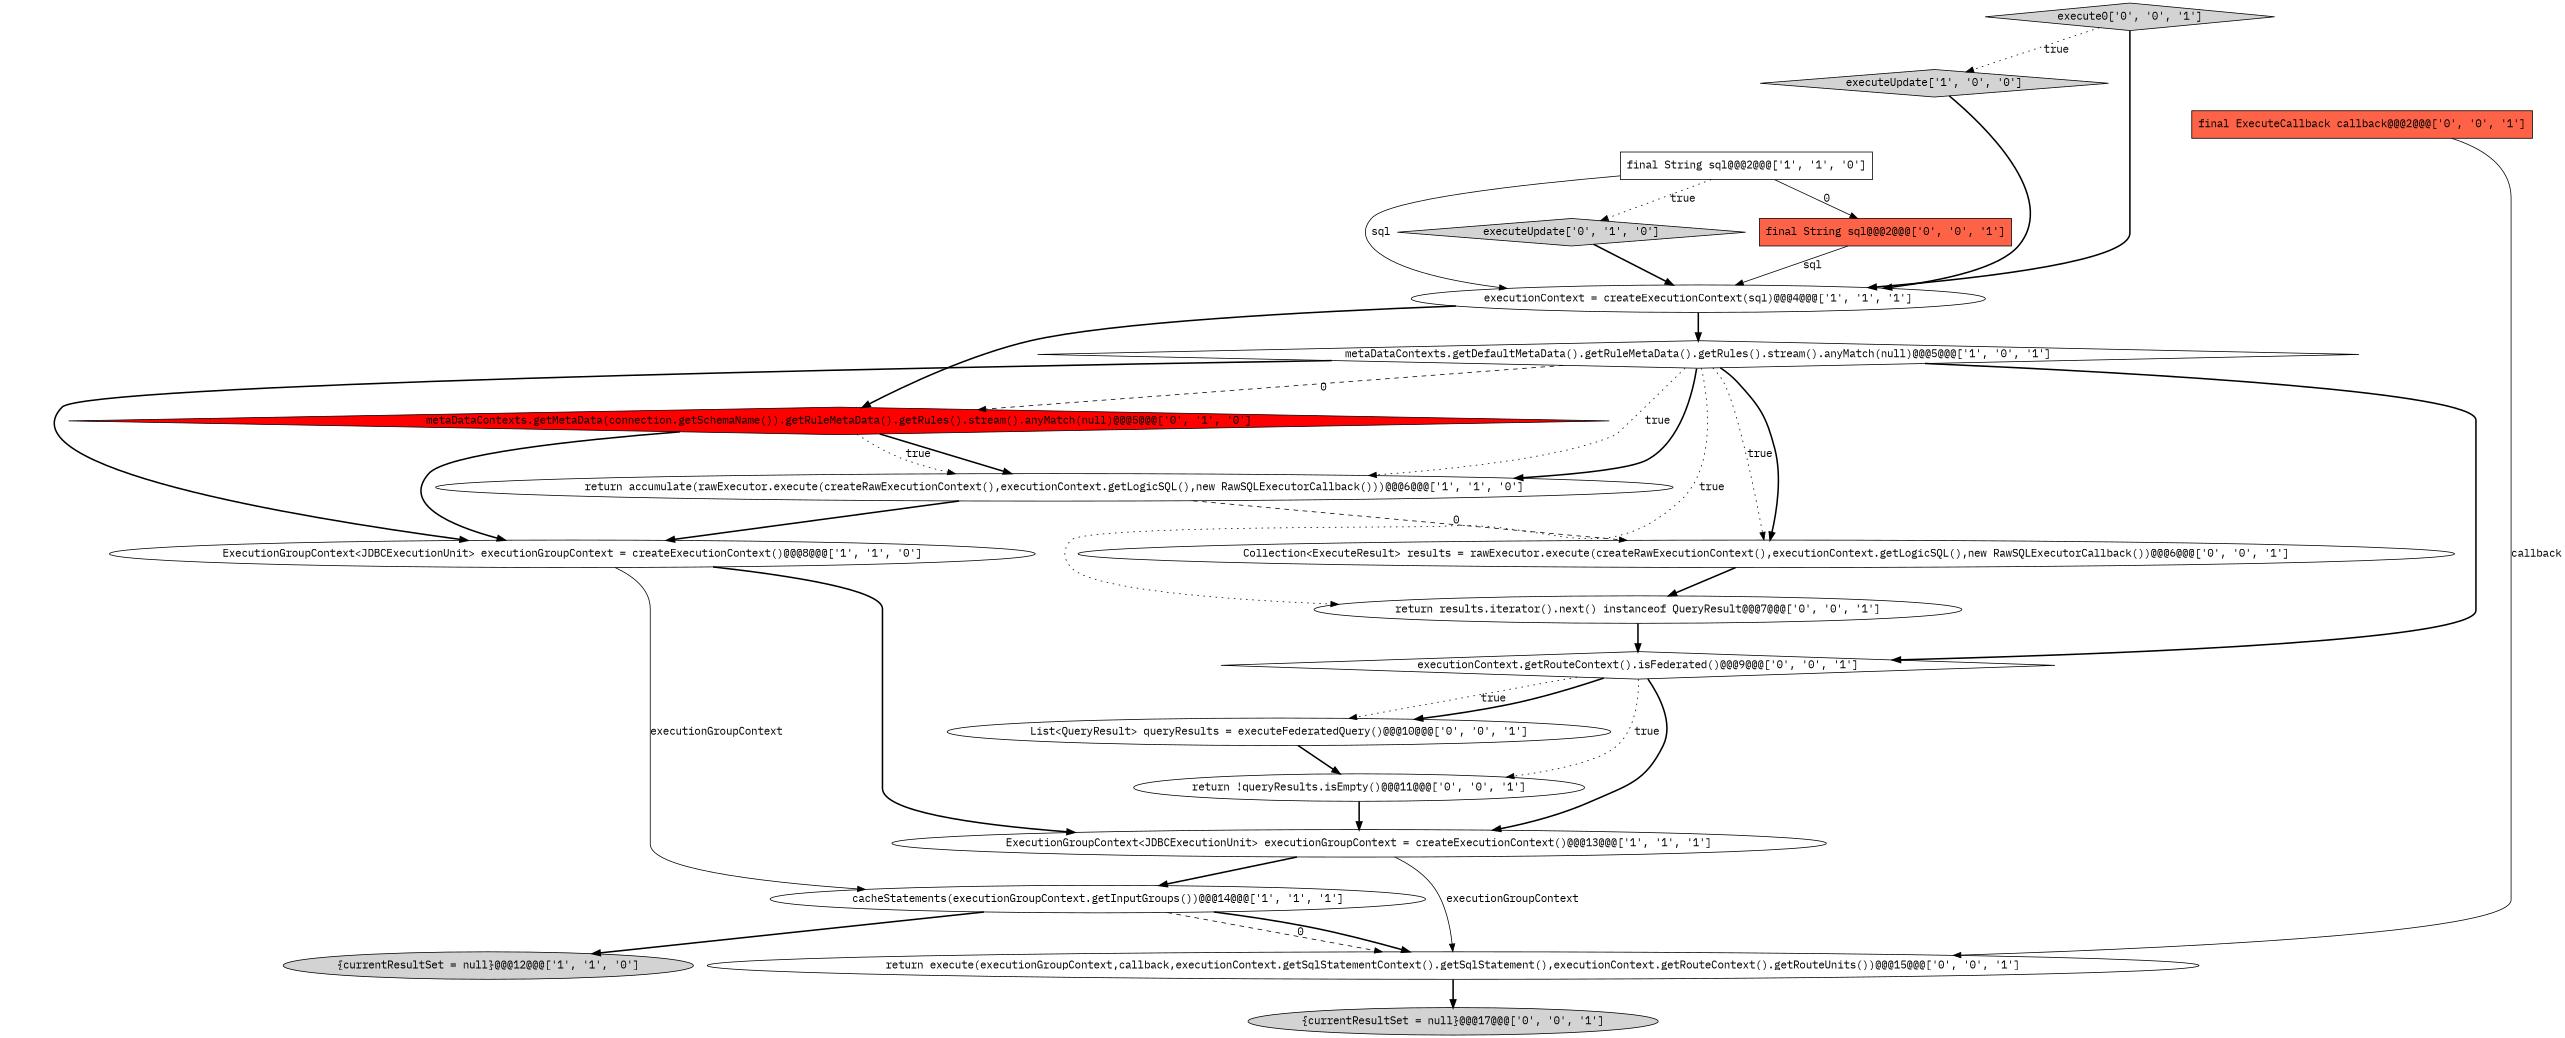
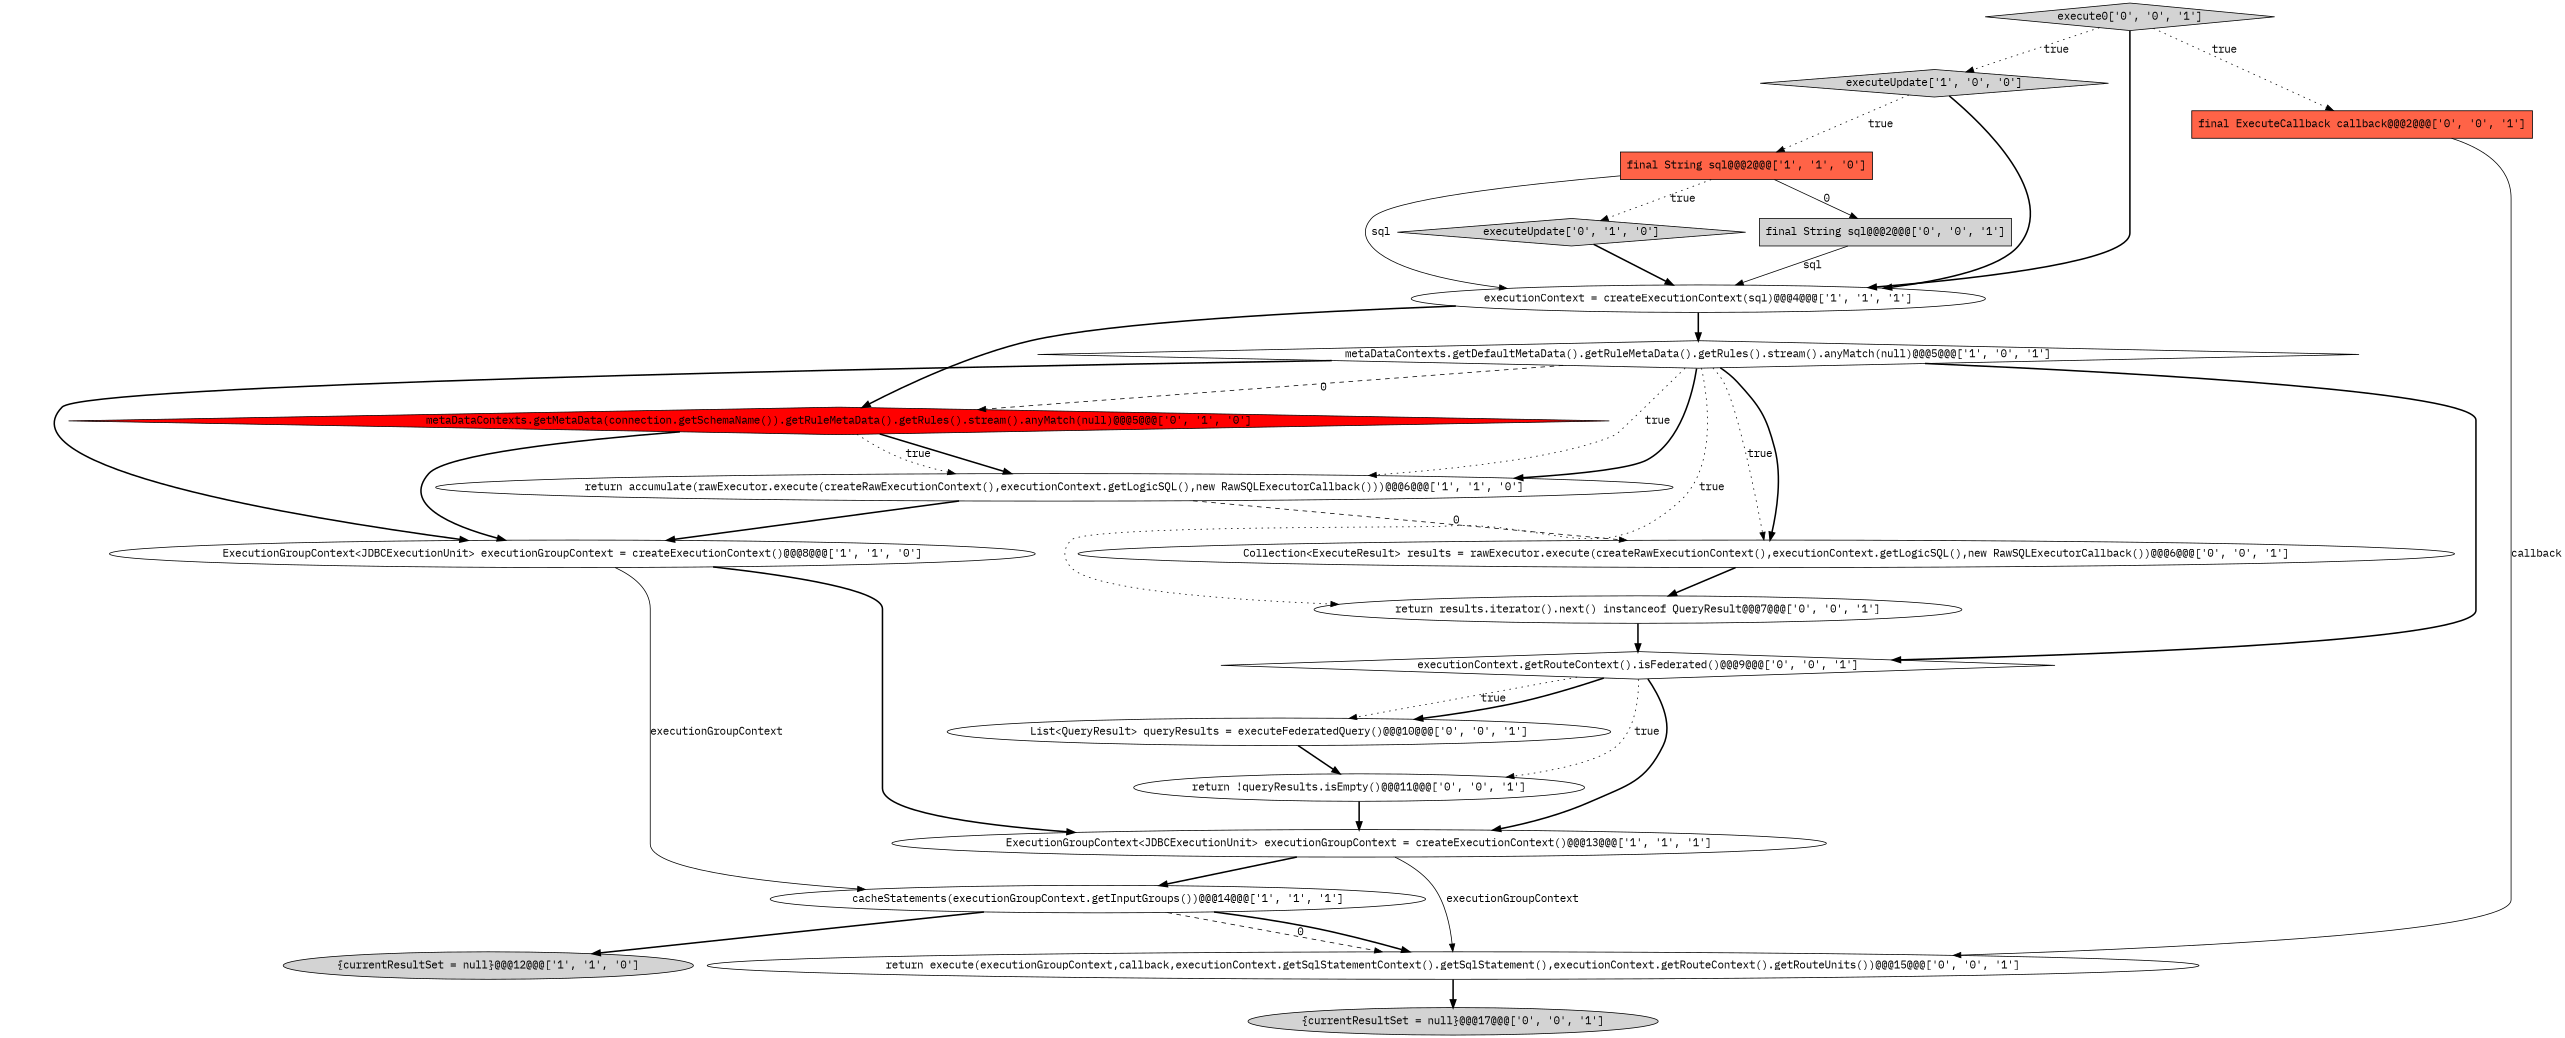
none -> (2240, 68)
none -> (1846, 122)
(1746, 166) -> (1746, 166)
(1885, 232) -> (1885, 232)
